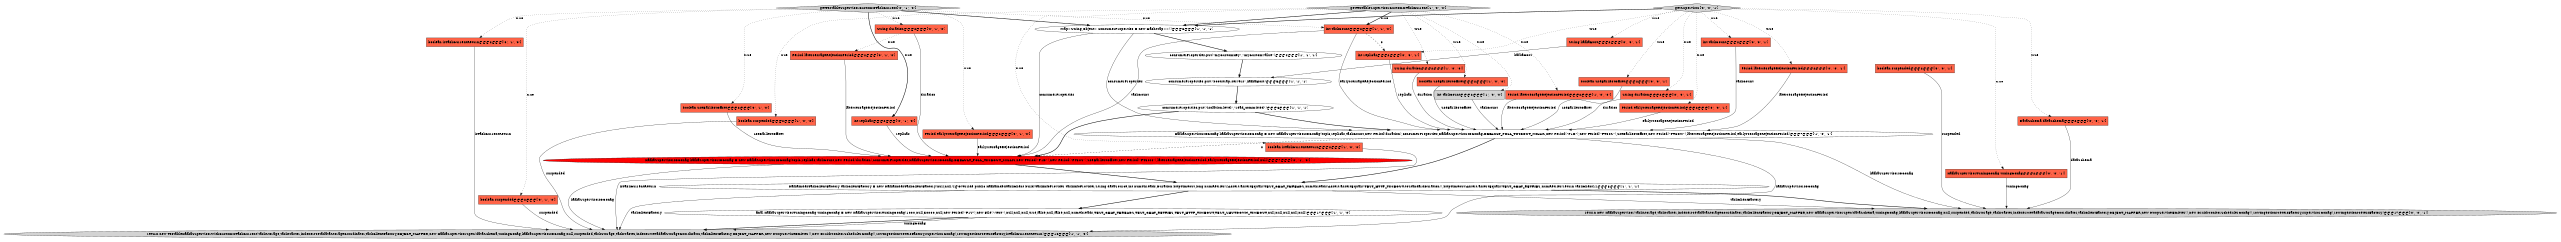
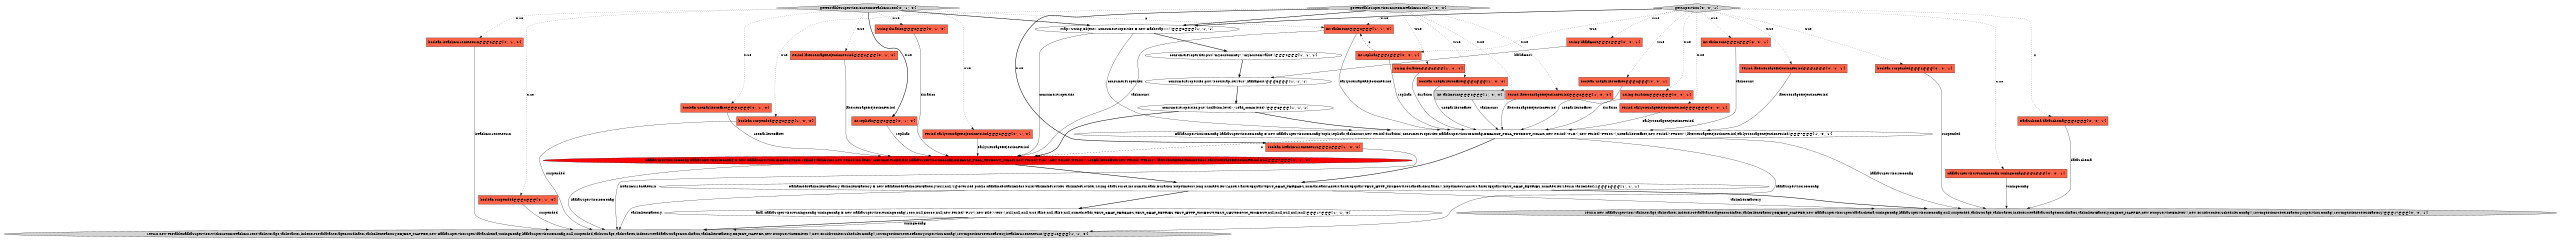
(1380, 18) -> (1380, 18)
(1146, 19) -> (1146, 19)
none -> (1807, 34)
(1022, 39) -> (1022, 39)
(880, 41) -> (855, 30)
(1375, 41) -> (1367, 45)
(2035, 55) -> (2035, 55)
